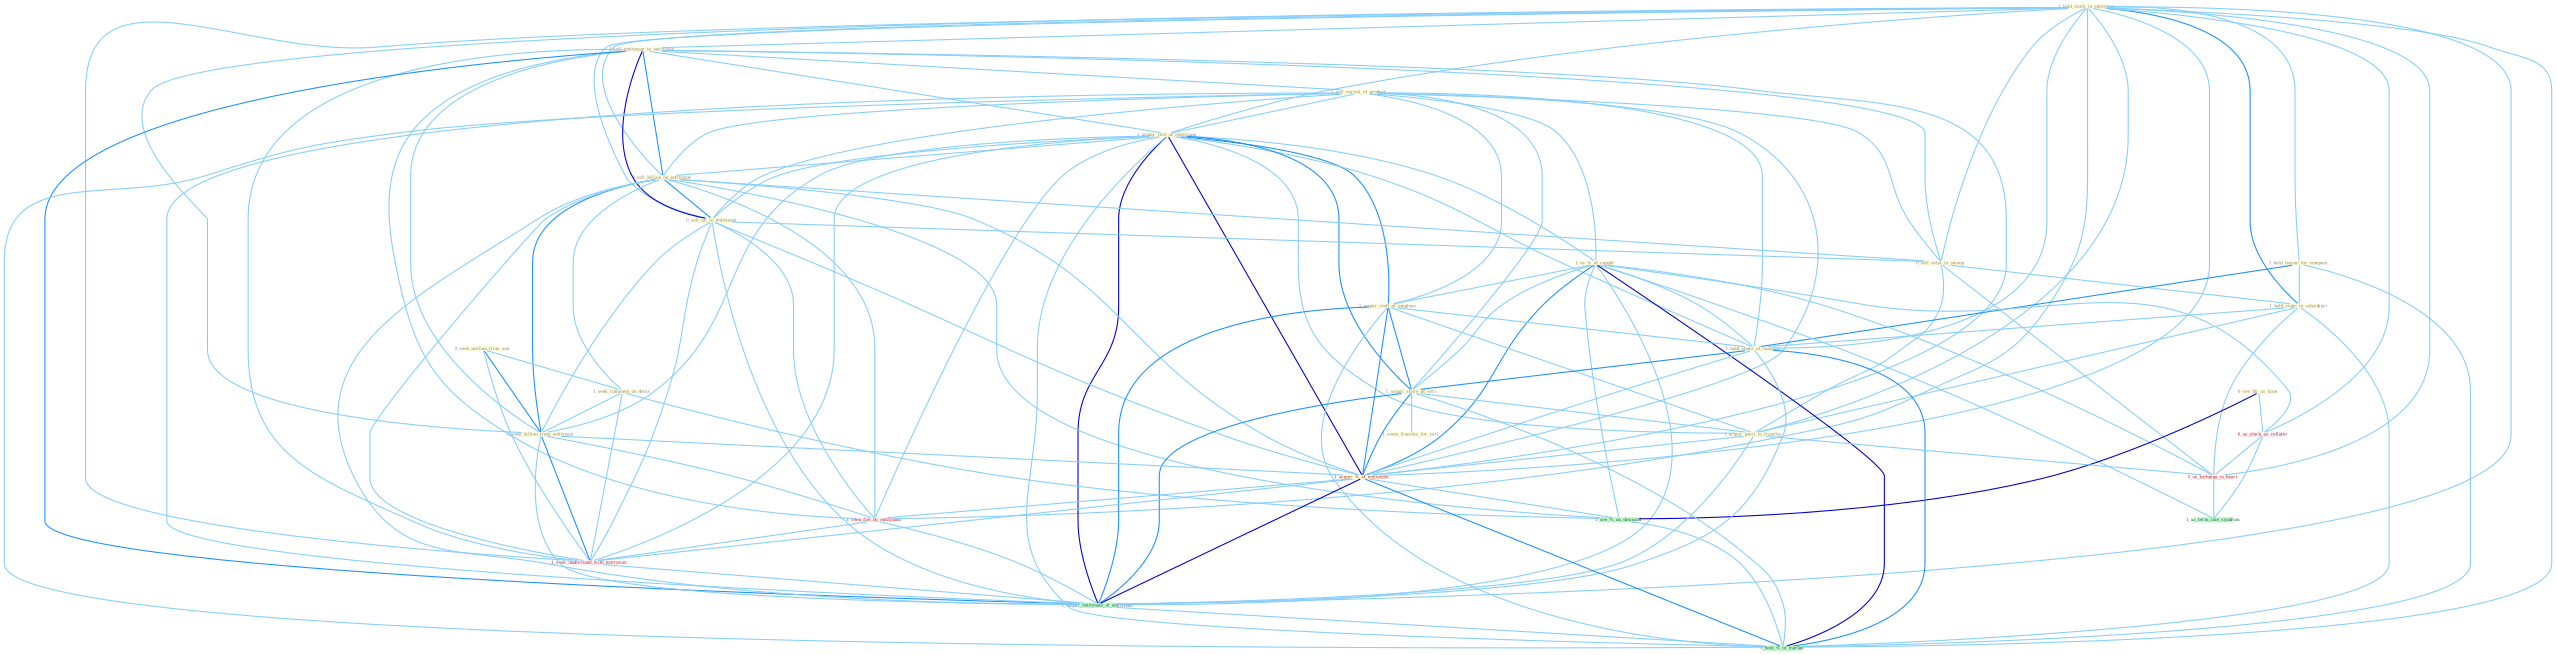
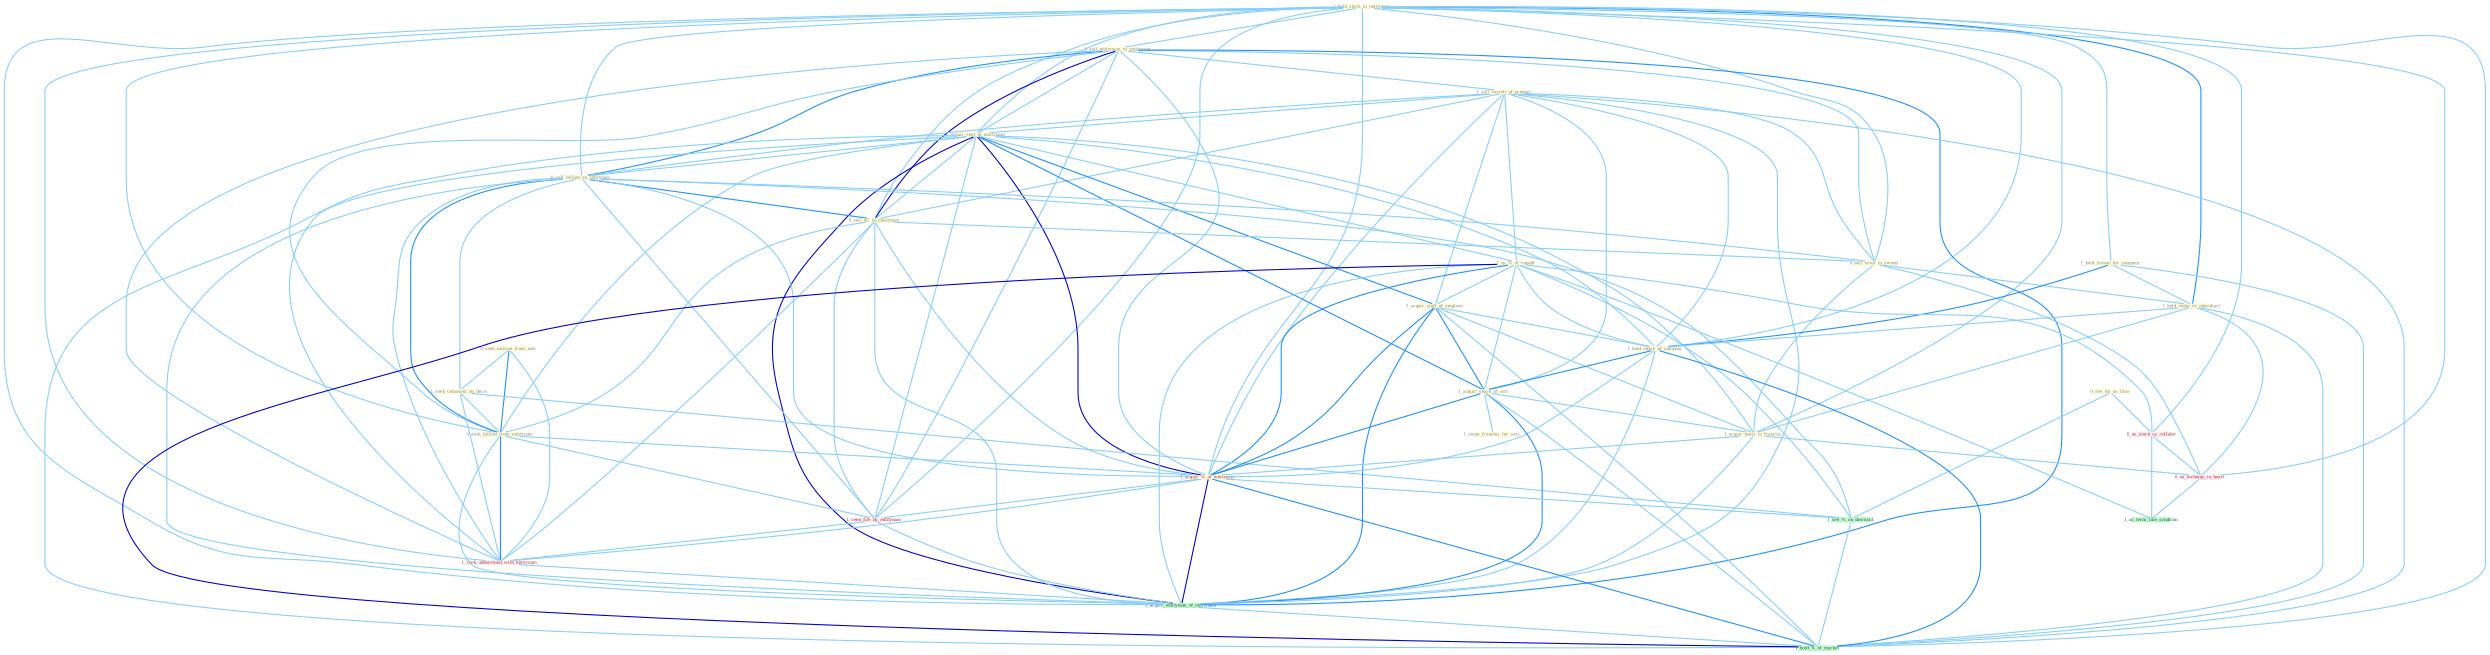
(1949, 351) -> none
(1956, 495) -> (1969, 462)
